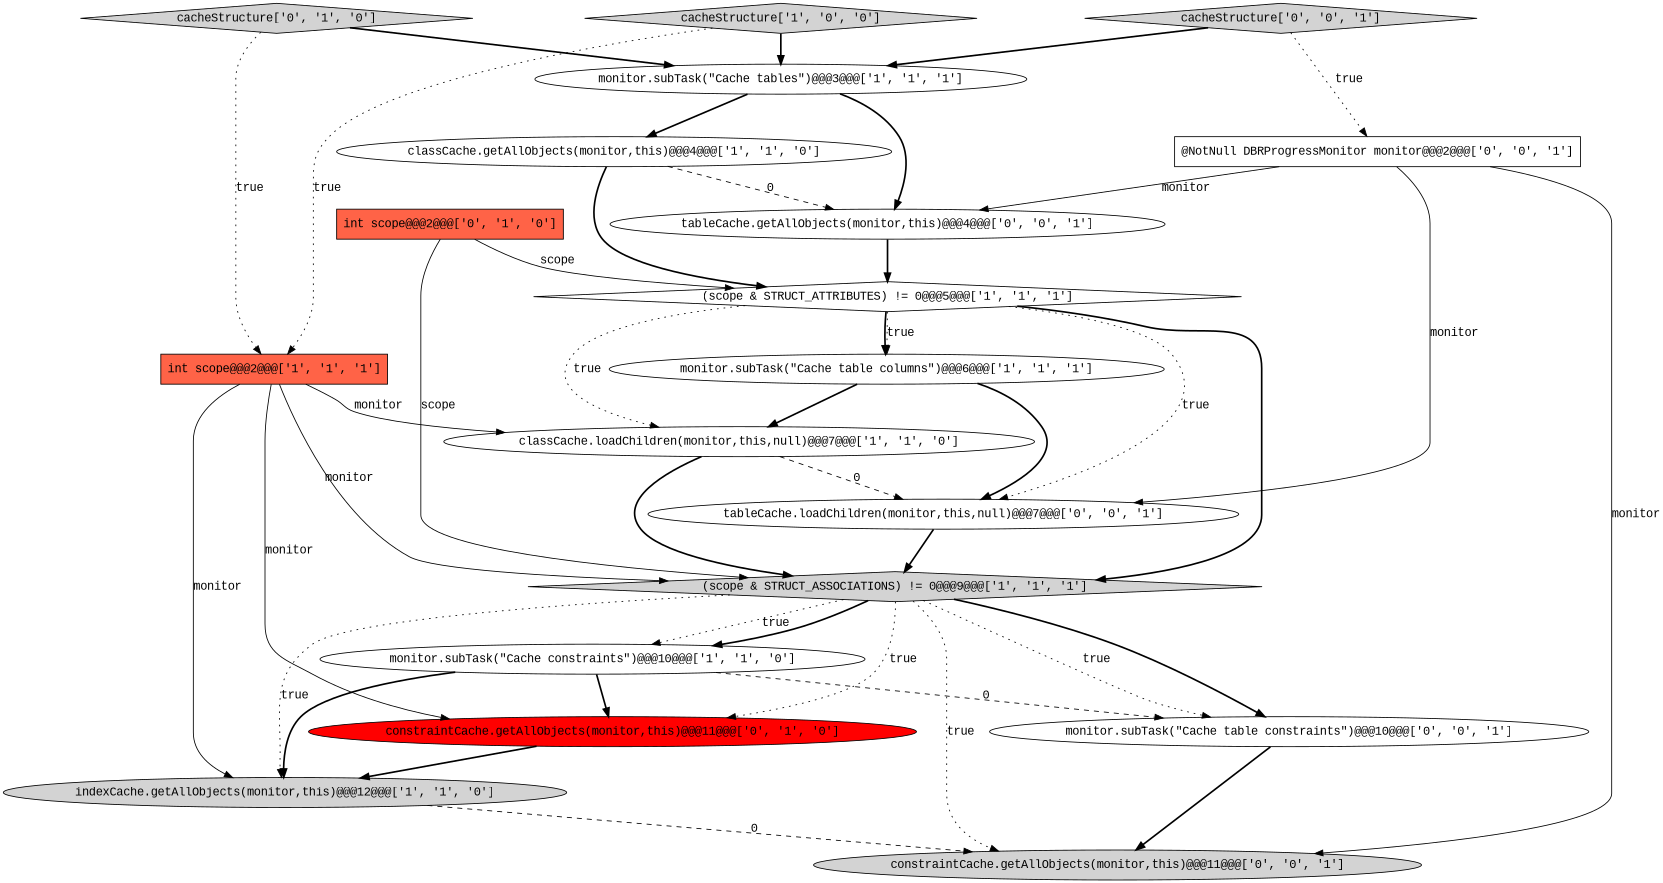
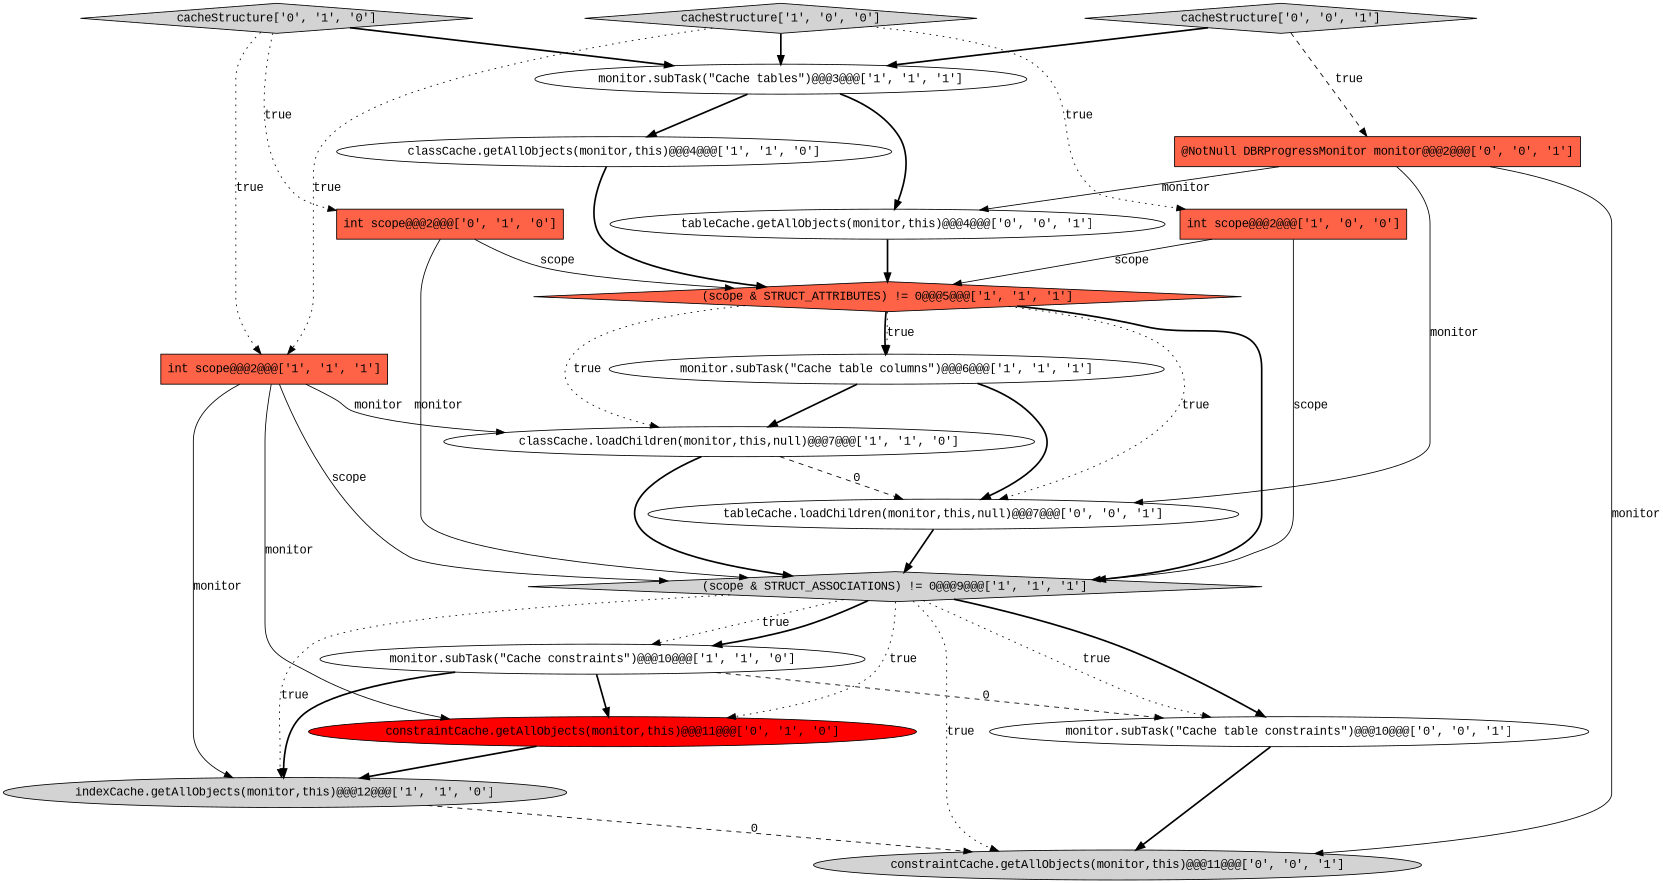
(1326, 81) -> (1326, 81)
none -> (267, 135)
(1378, 152) -> (1378, 152)
(747, 187) -> none
none -> (1293, 224)
(888, 297) -> (888, 297)
(438, 405) -> (438, 405)
(349, 478) -> (349, 478)
